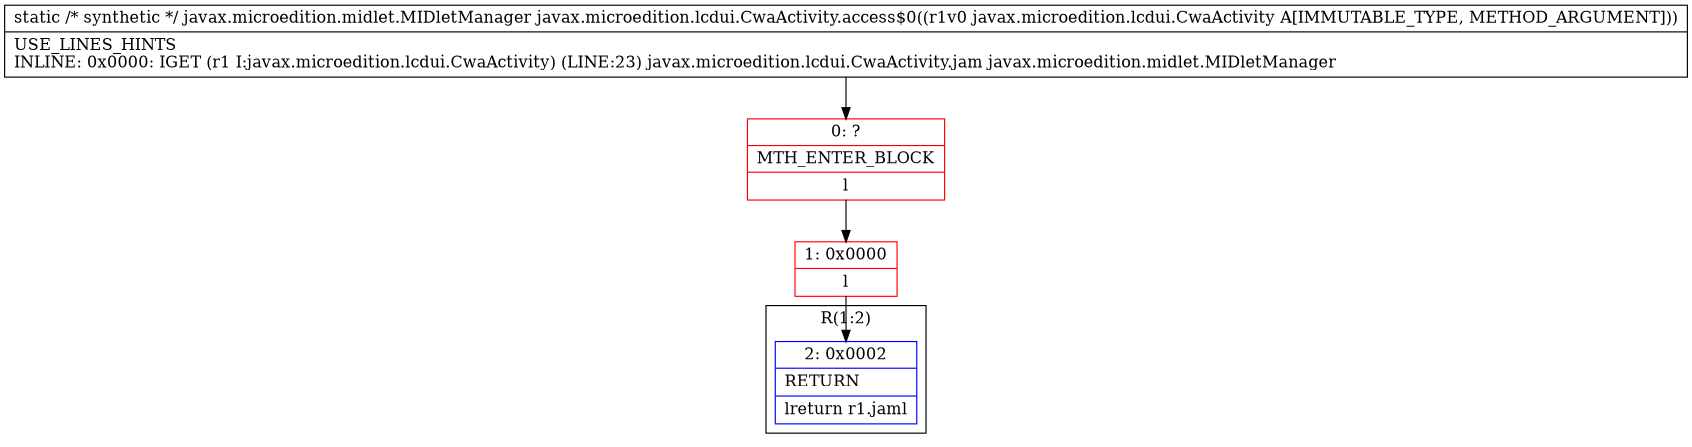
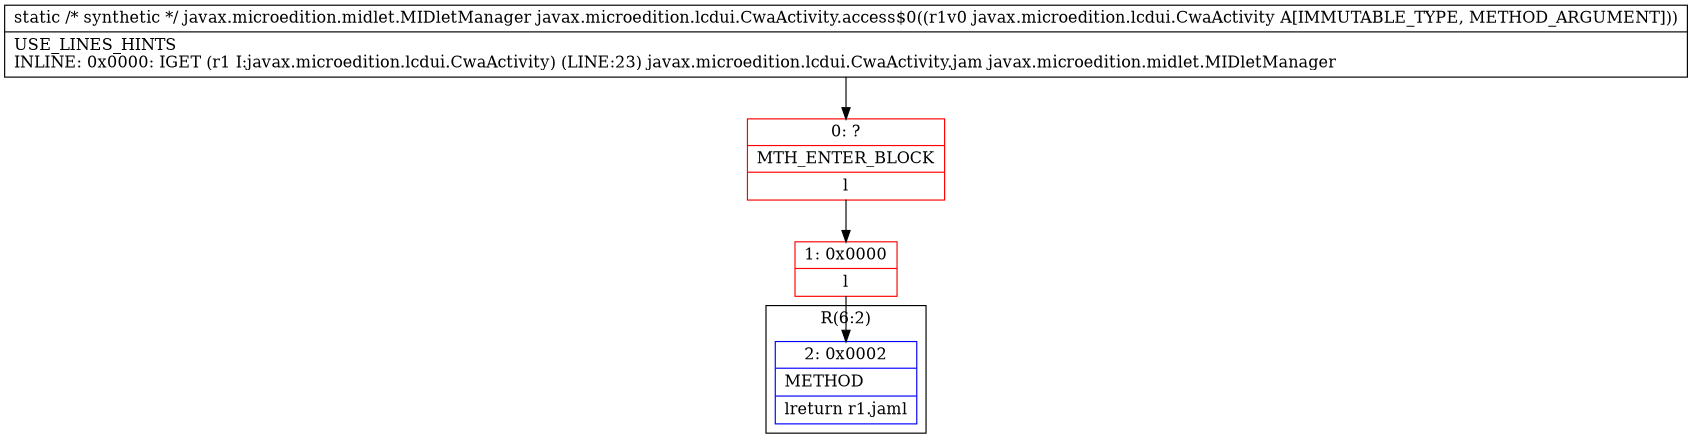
(846, 319) -> (846, 319)
(822, 382) -> (825, 382)
